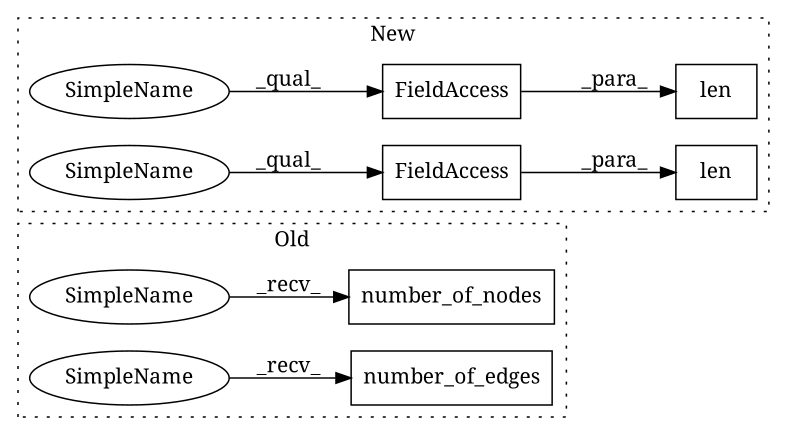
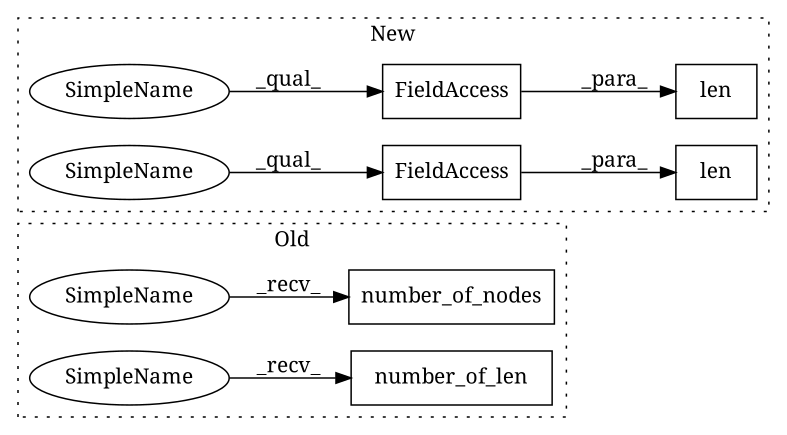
(452, 378) -> (452, 378)
